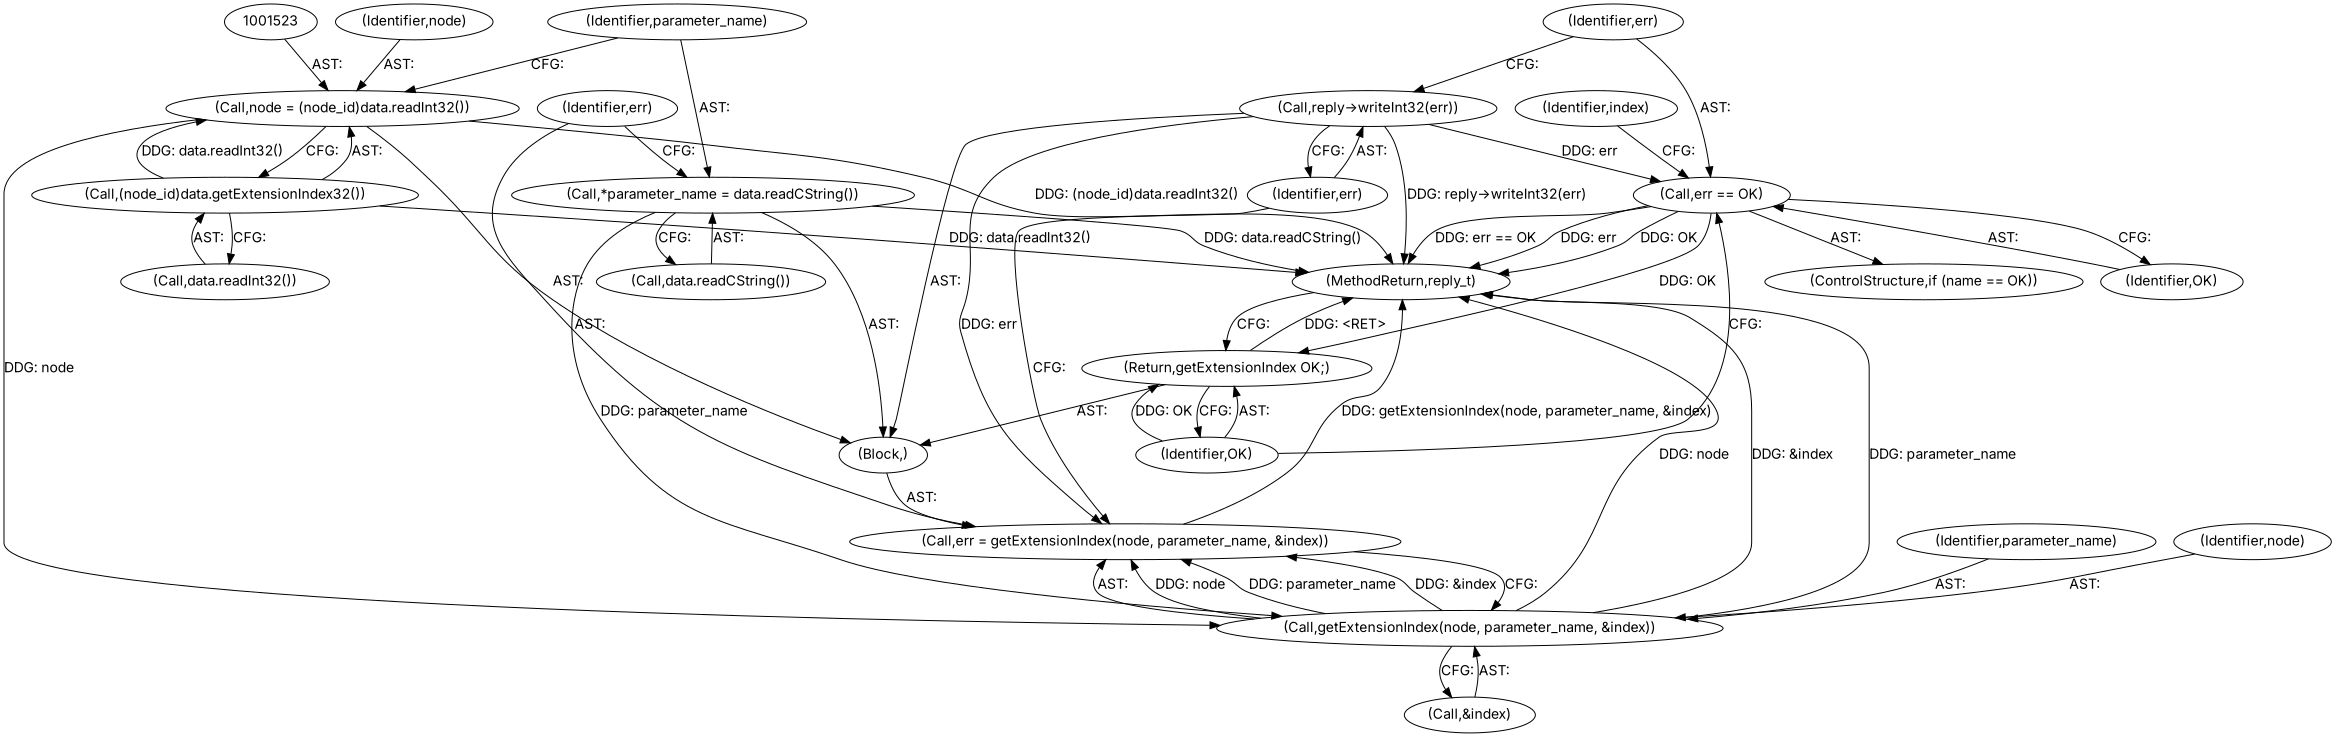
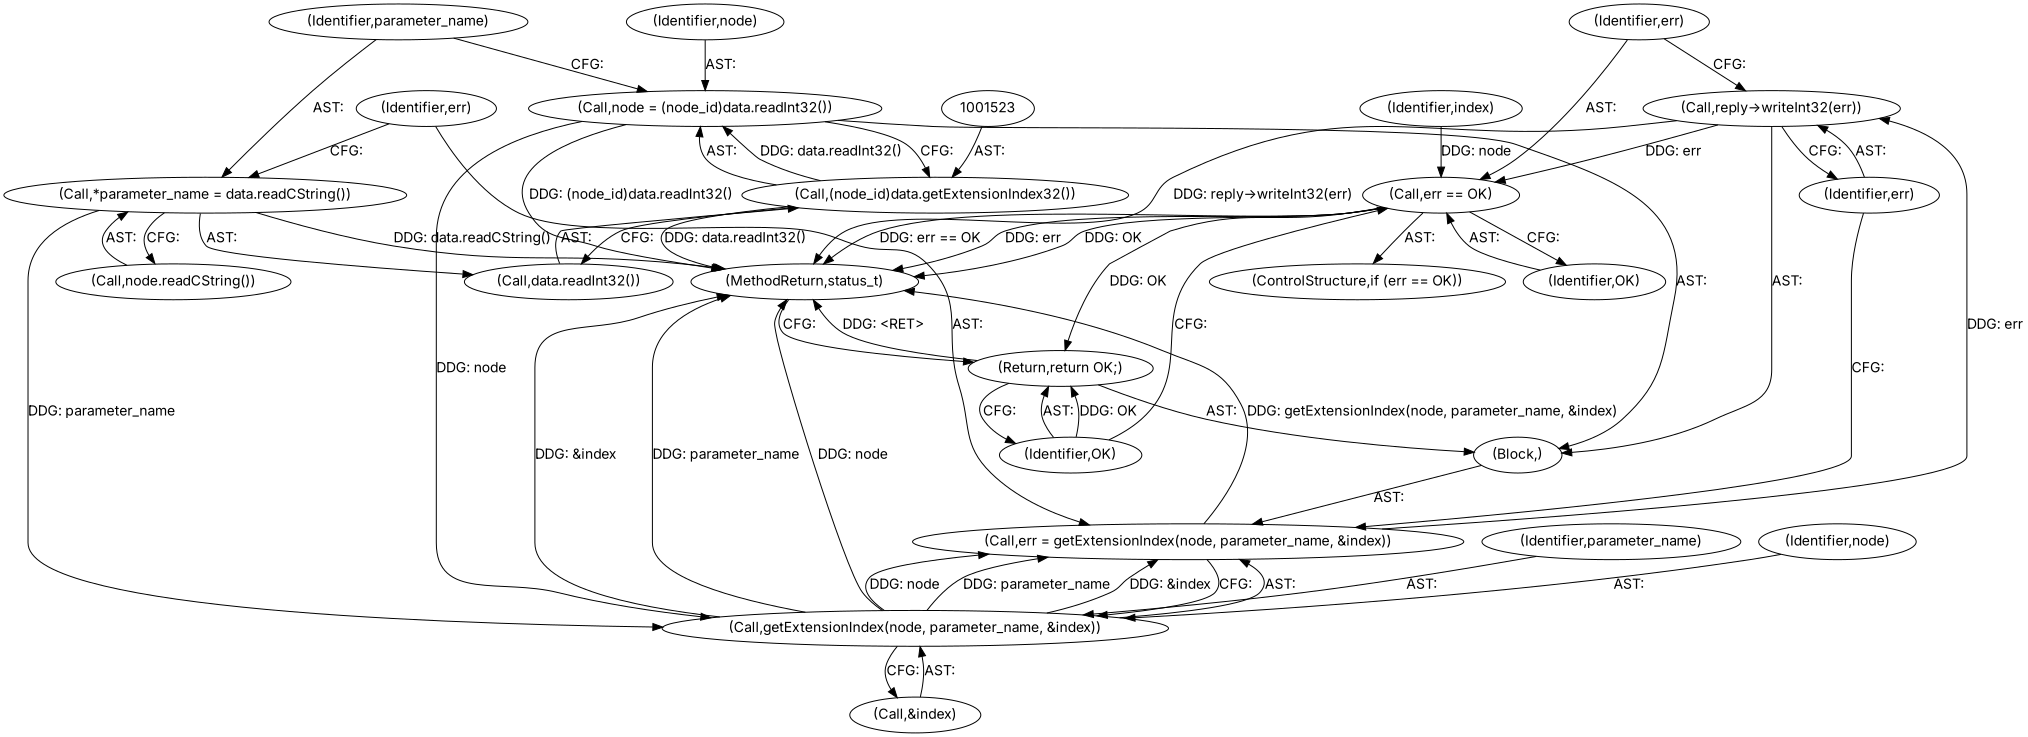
(303, 61) -> (972, 149)
(1680, 152) -> (1476, 152)
(970, 234) -> (1865, 485)
(711, 282) -> (173, 282)
(1401, 282) -> (805, 282)
(1924, 282) -> (1357, 282)
(855, 299) -> (317, 263)
(1227, 368) -> (1061, 368)
